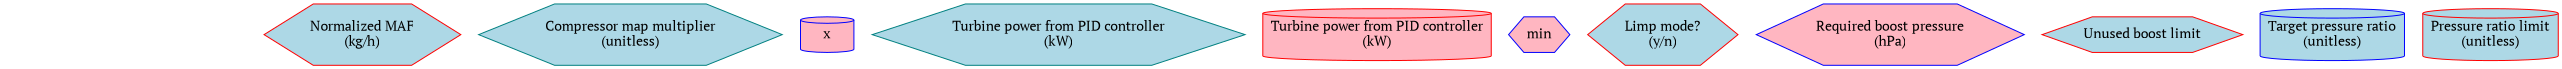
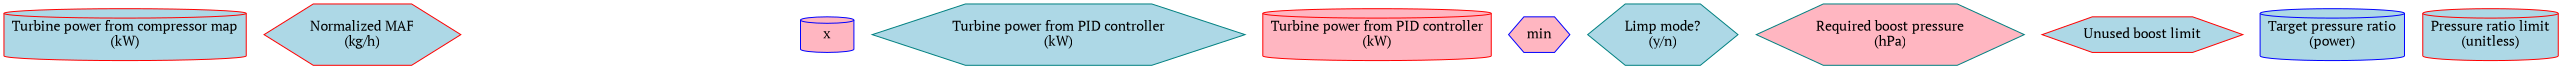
none -> (125, 35)
(630, 35) -> none
(1663, 35) -> (1663, 35)
(1890, 35) -> (1890, 35)
(2332, 35) -> (2332, 35)
